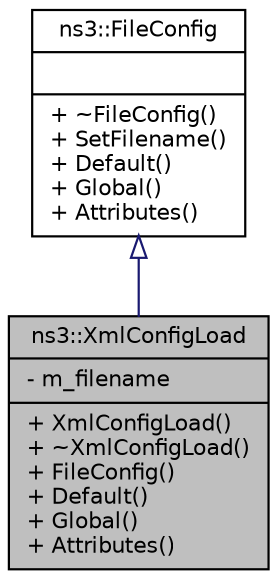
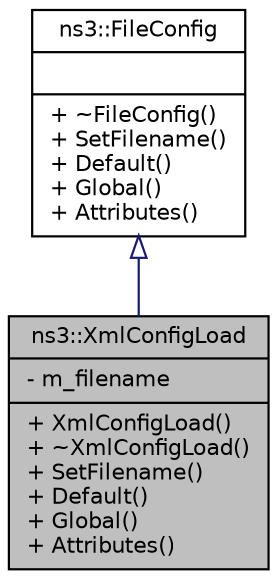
(101, 473) -> (115, 473)
